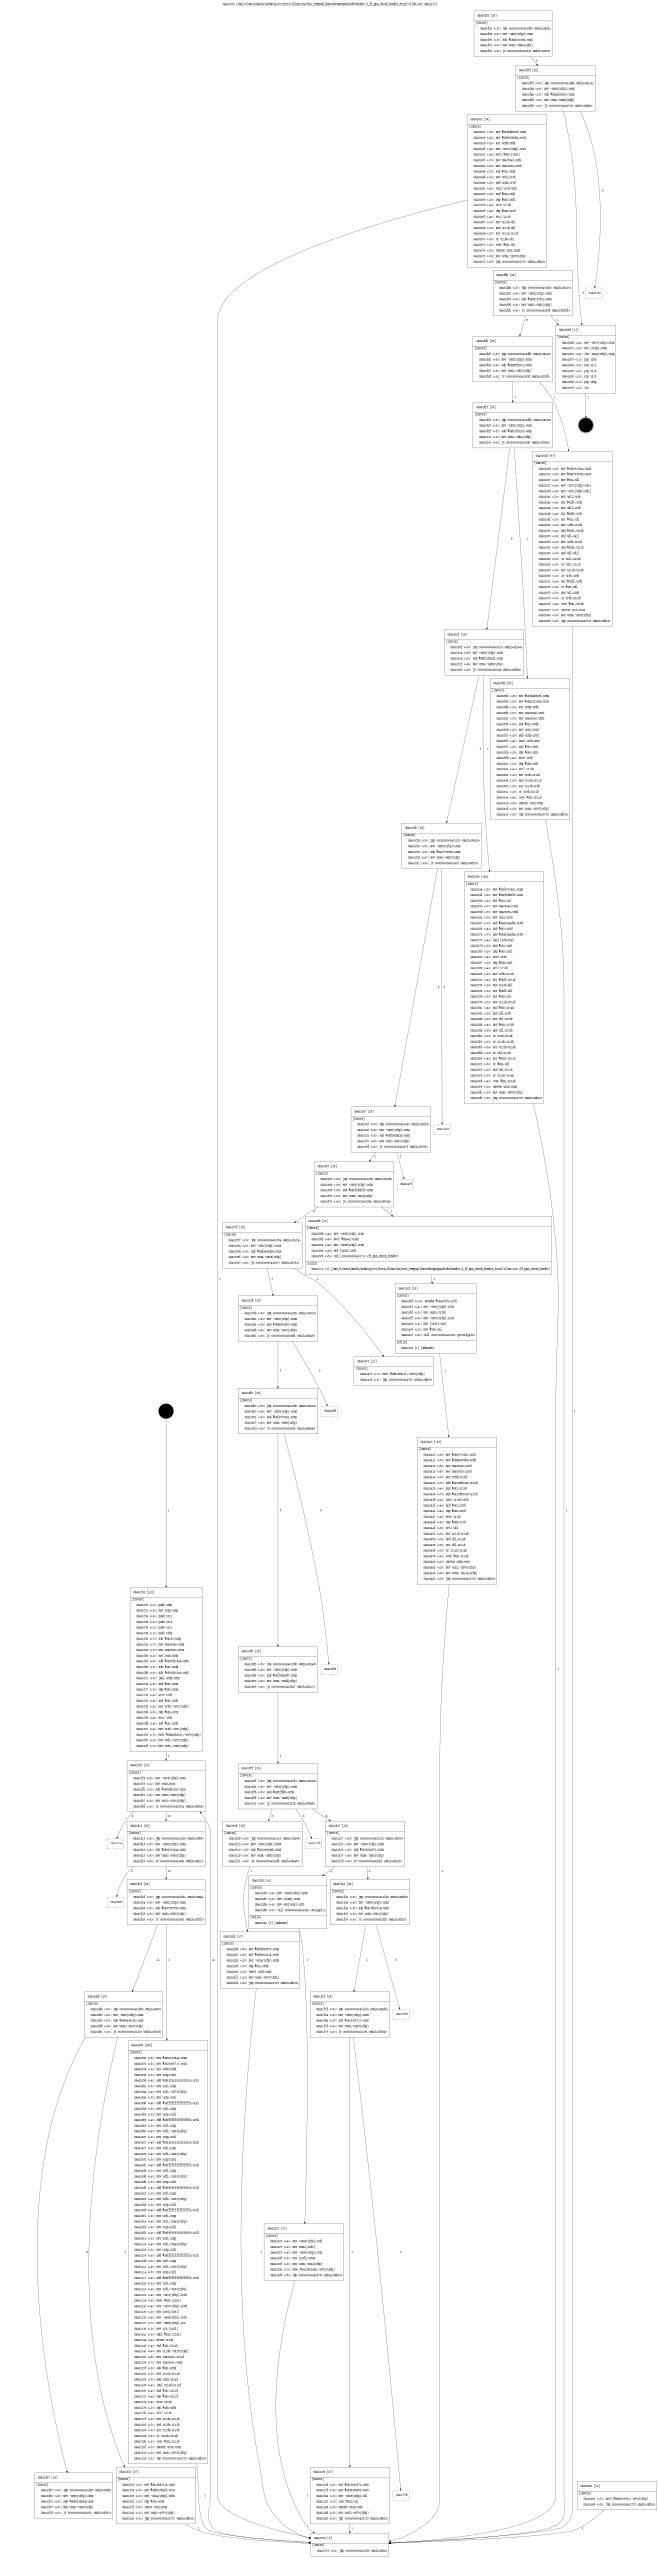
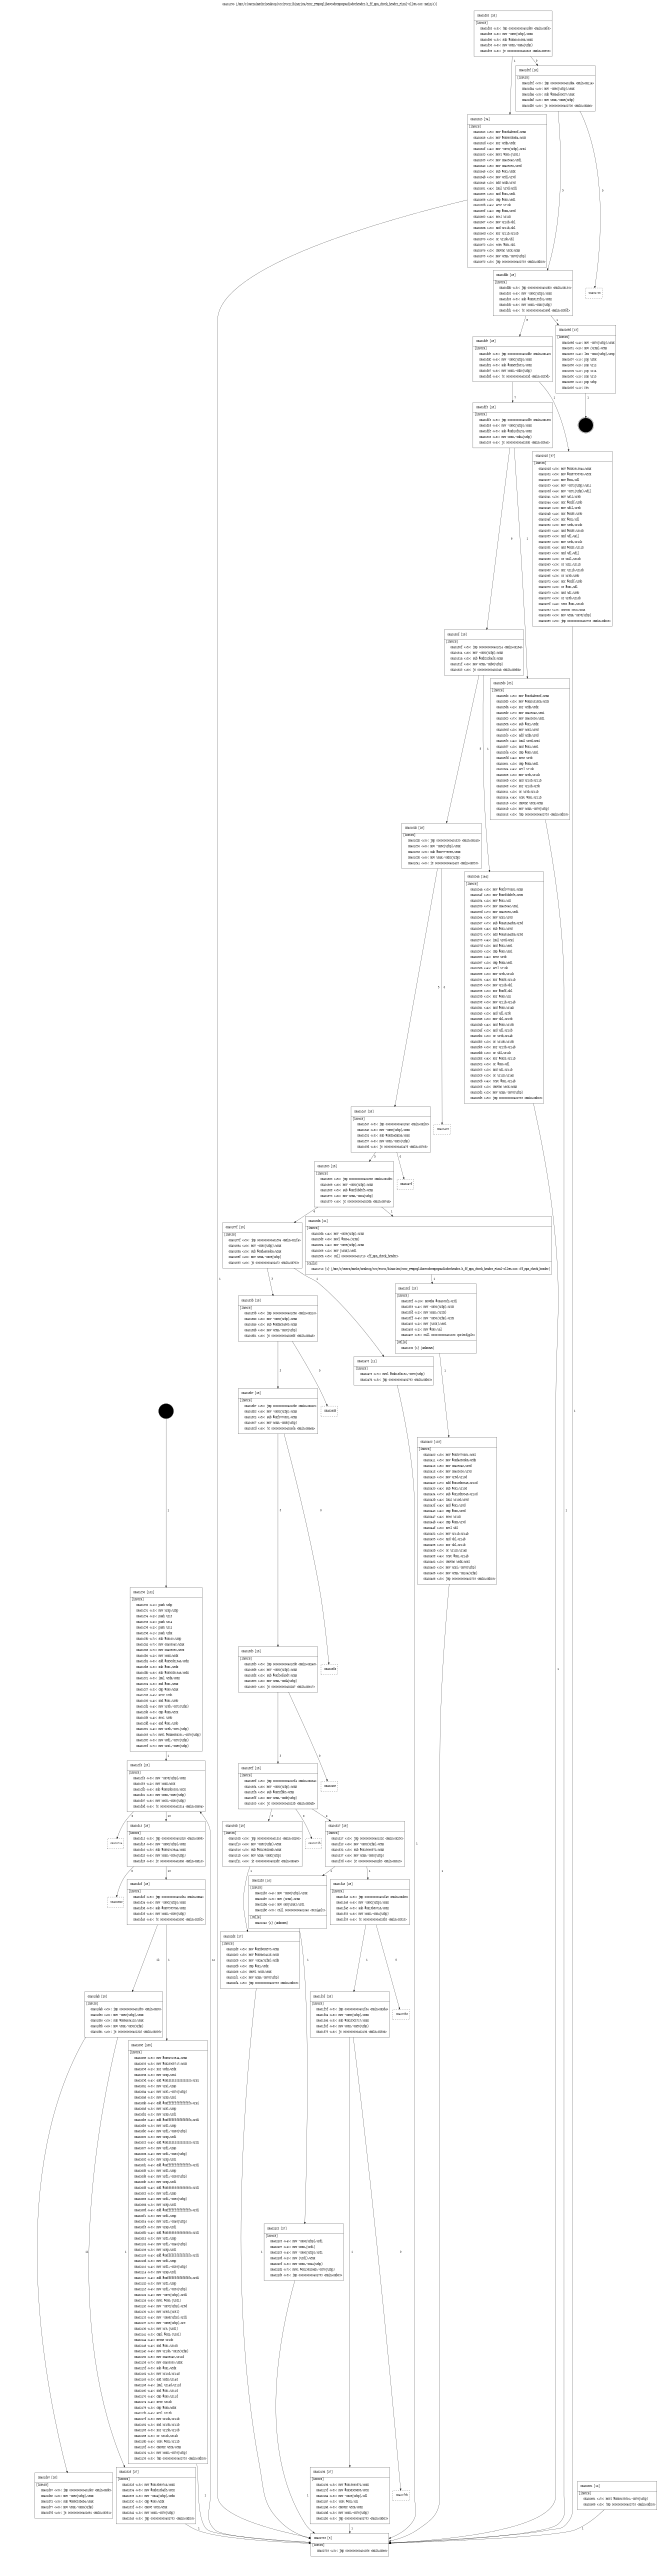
none -> (511, 85)
(576, 217) -> (560, 191)
none -> (329, 1786)
none -> (415, 1967)
